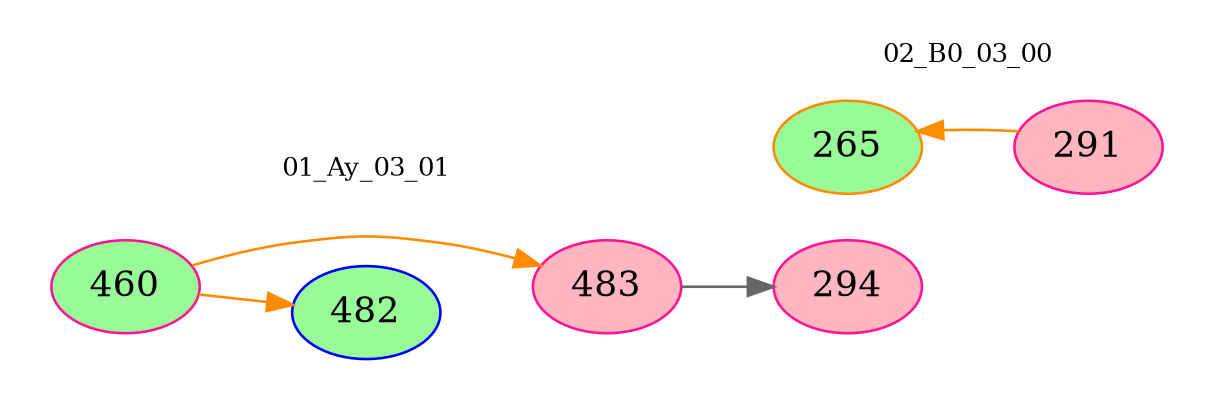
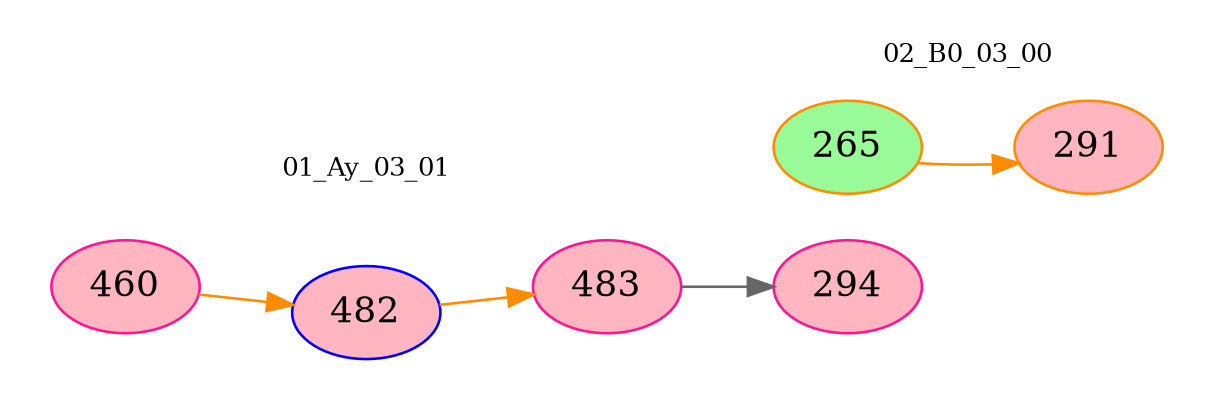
(981, 130) -> (955, 165)
(1089, 147) -> (1089, 147)
(353, 237) -> (474, 301)
(126, 287) -> (126, 287)
(366, 313) -> (366, 313)
